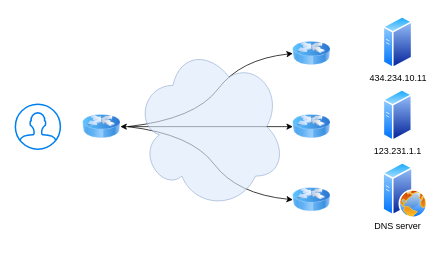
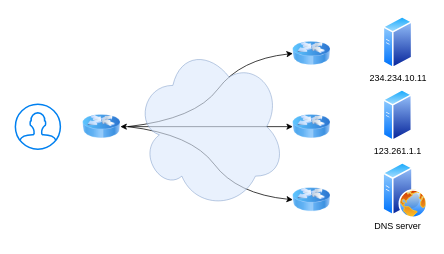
(397, 78) -> (397, 78)
(398, 151) -> (398, 151)
